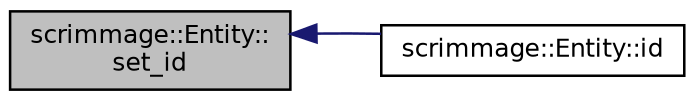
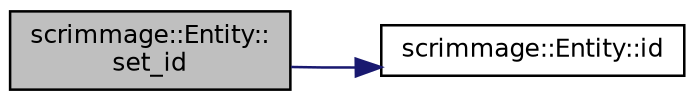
(349, 33) -> (323, 67)
